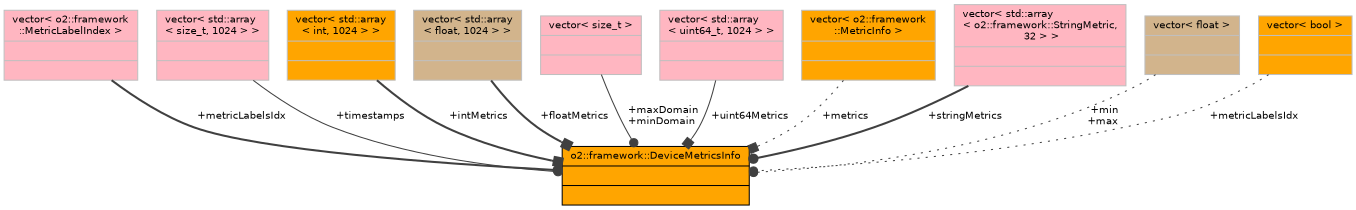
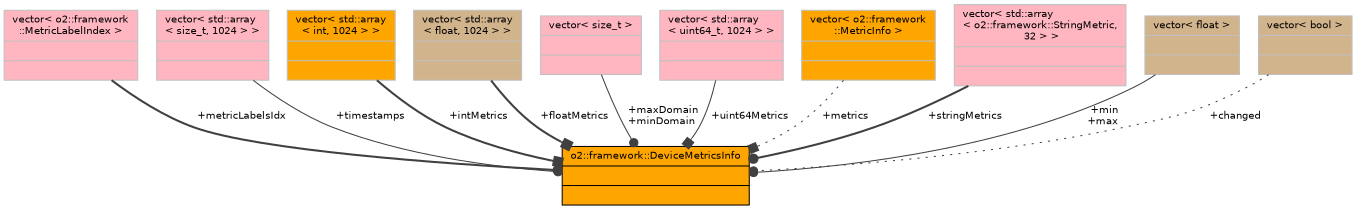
(1305, 45) -> (1305, 45)
(1253, 116) -> (1234, 116)
(962, 145) -> (962, 145)
